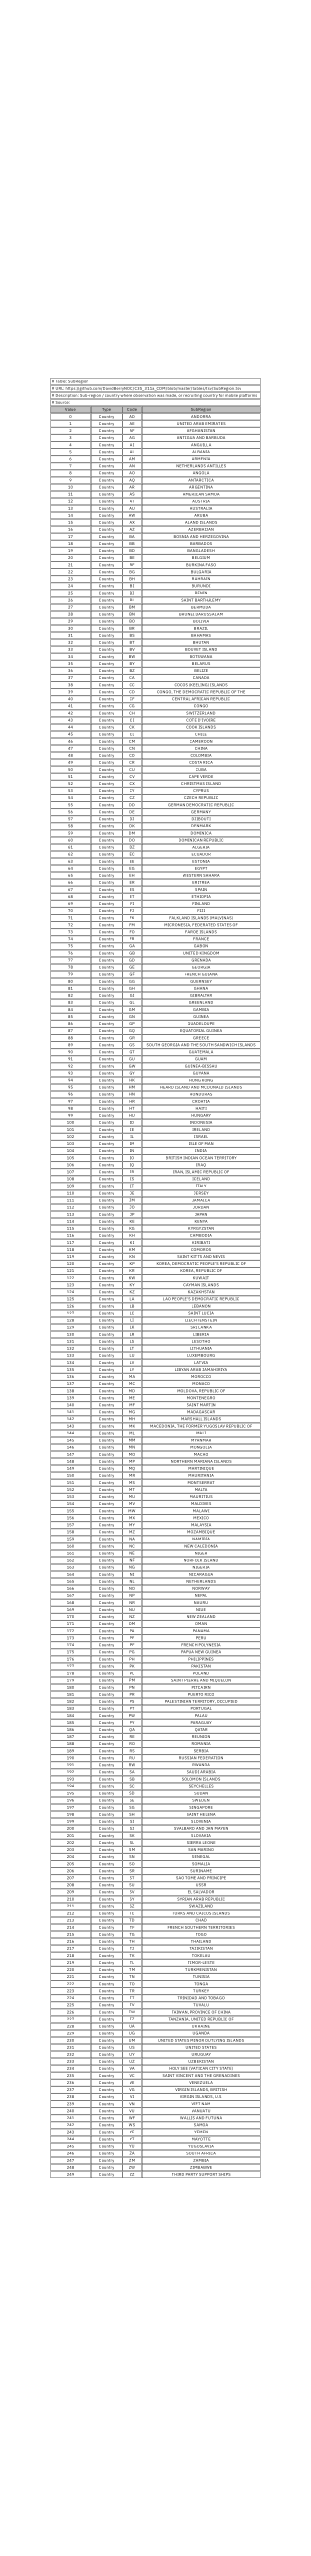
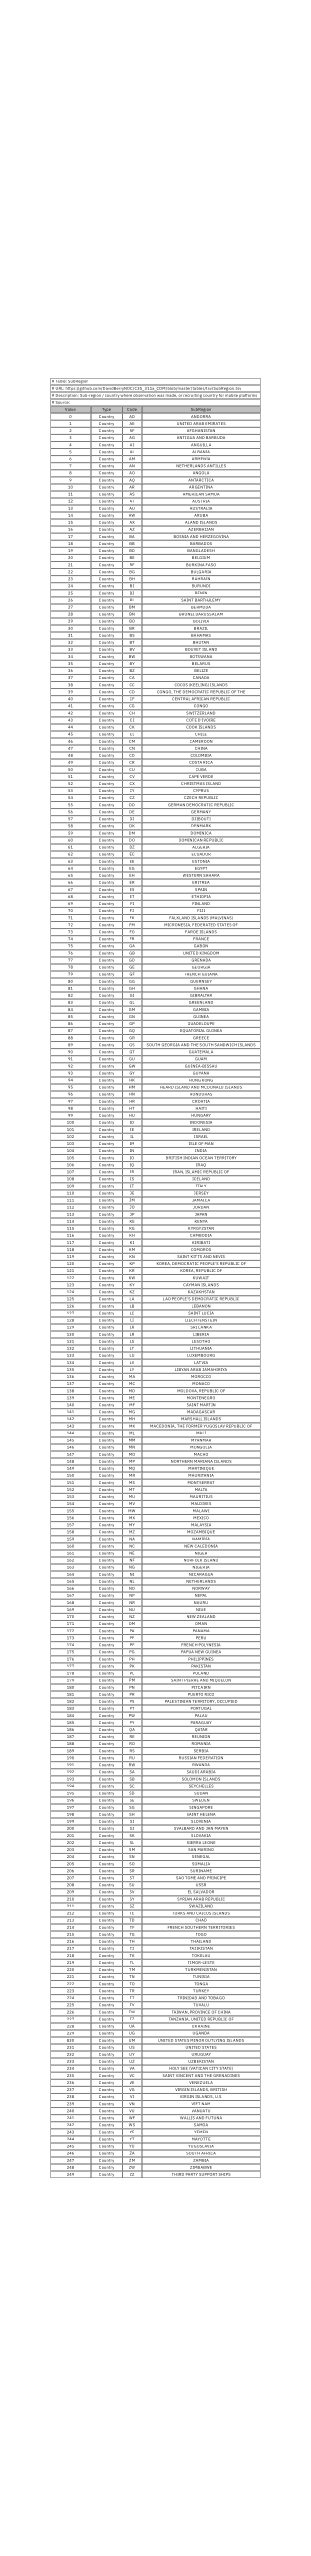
(71, 2040) -> (71, 2040)
